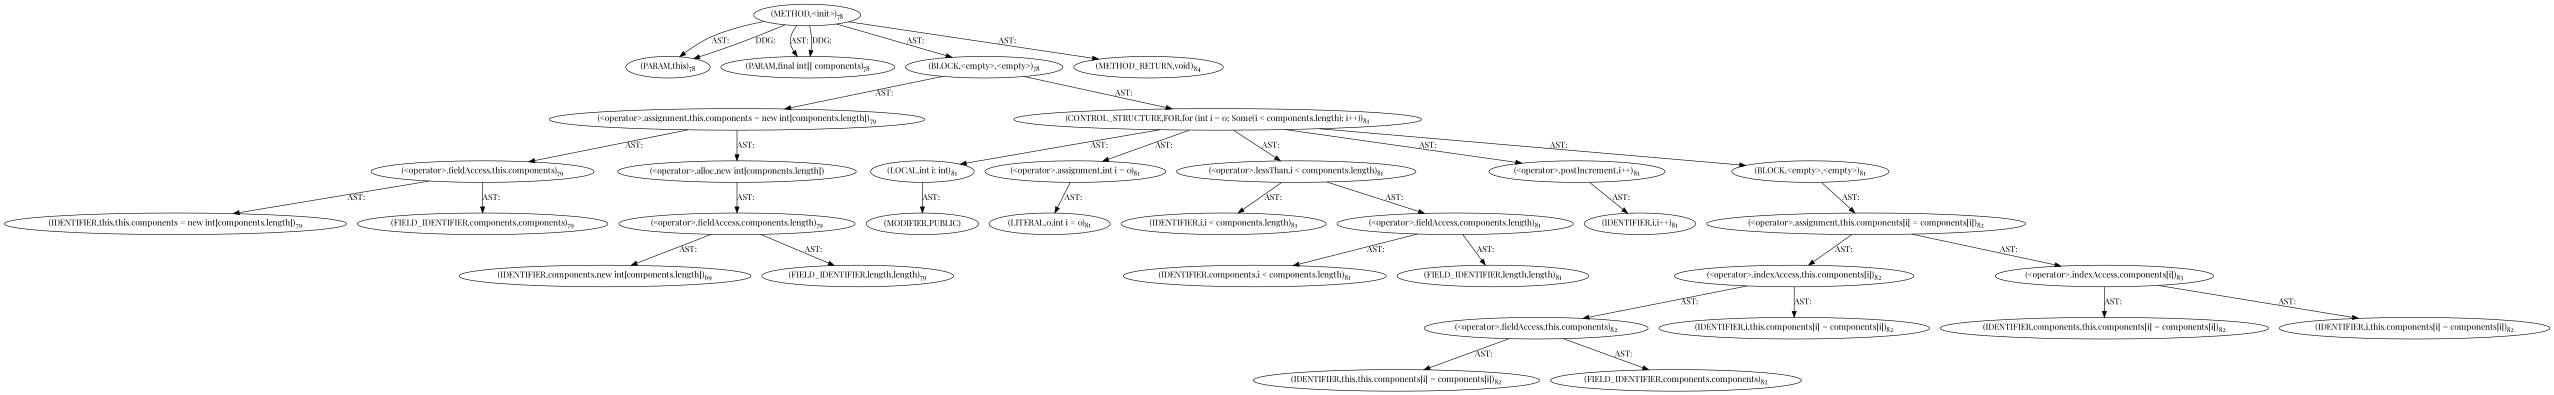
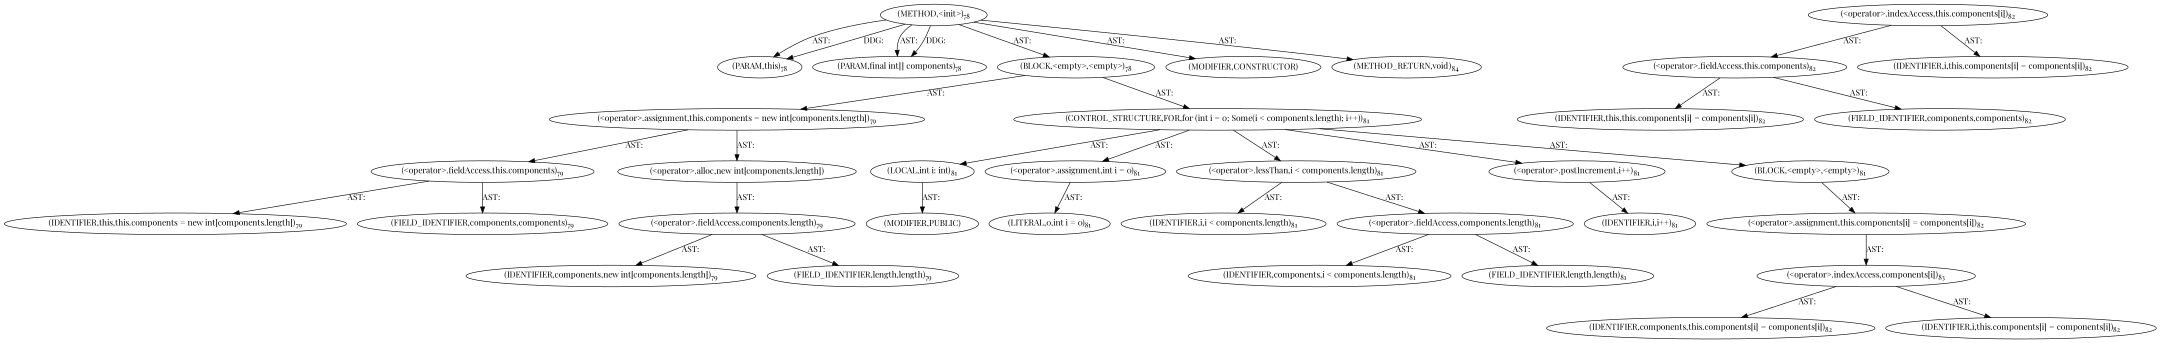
none -> (1243, 67)
(1833, 248) -> none
(708, 275) -> (714, 275)
